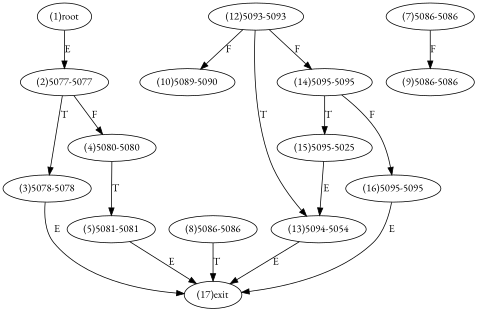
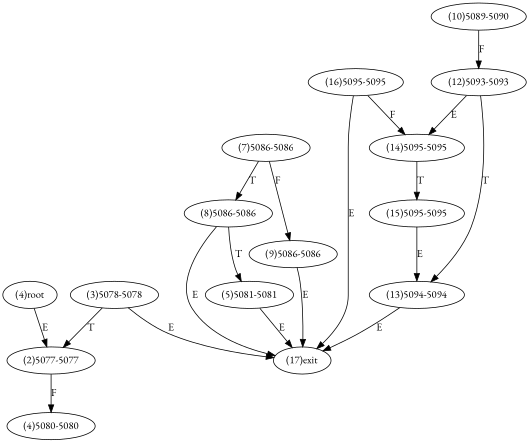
(64, 17) -> (30, 295)
(225, 47) -> (479, 46)
(298, 49) -> (454, 115)
(374, 126) -> (384, 112)
(56, 132) -> (85, 325)
(325, 148) -> (417, 213)
none -> (249, 177)
(112, 185) -> (231, 251)
(319, 229) -> (417, 295)
(217, 262) -> (196, 295)
none -> (302, 303)
